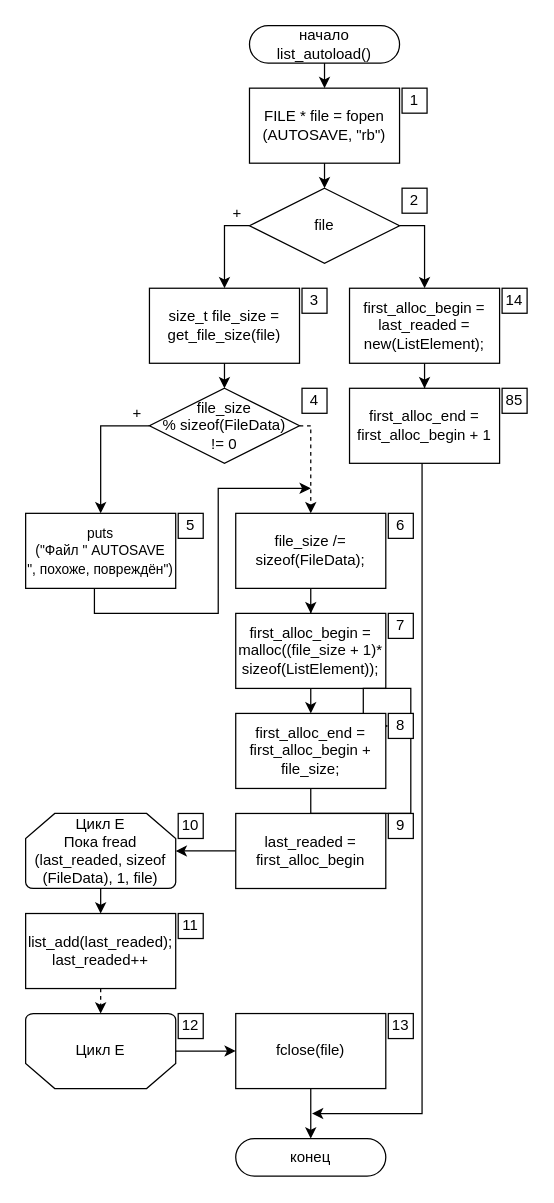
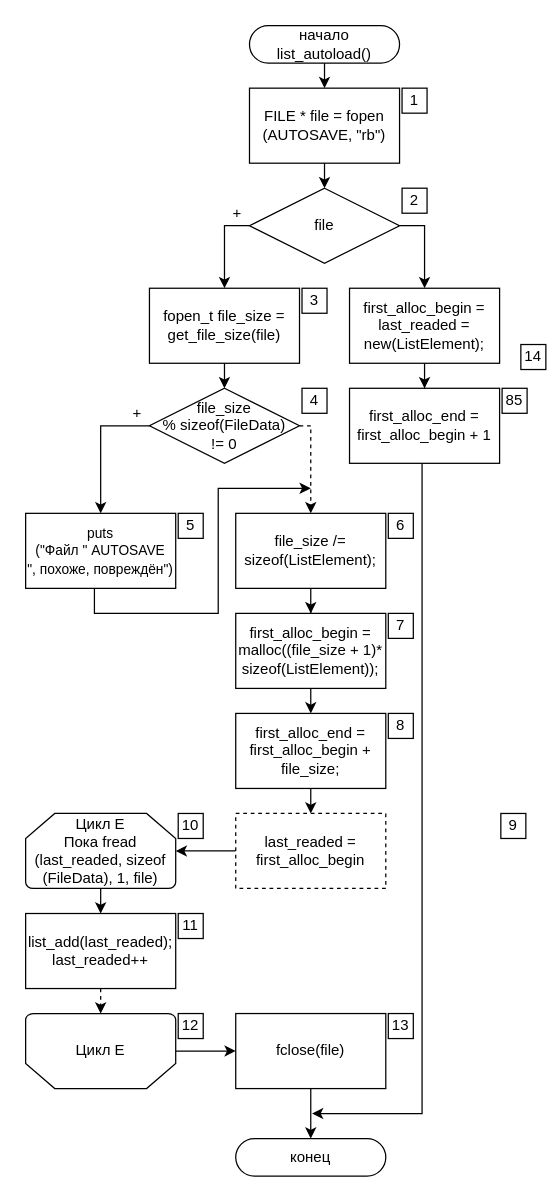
(514, 301) -> (533, 357)
(224, 326) -> (224, 326)
(311, 551) -> (311, 551)
(393, 813) -> (311, 803)
(401, 826) -> (513, 826)
(311, 851) -> (311, 851)
